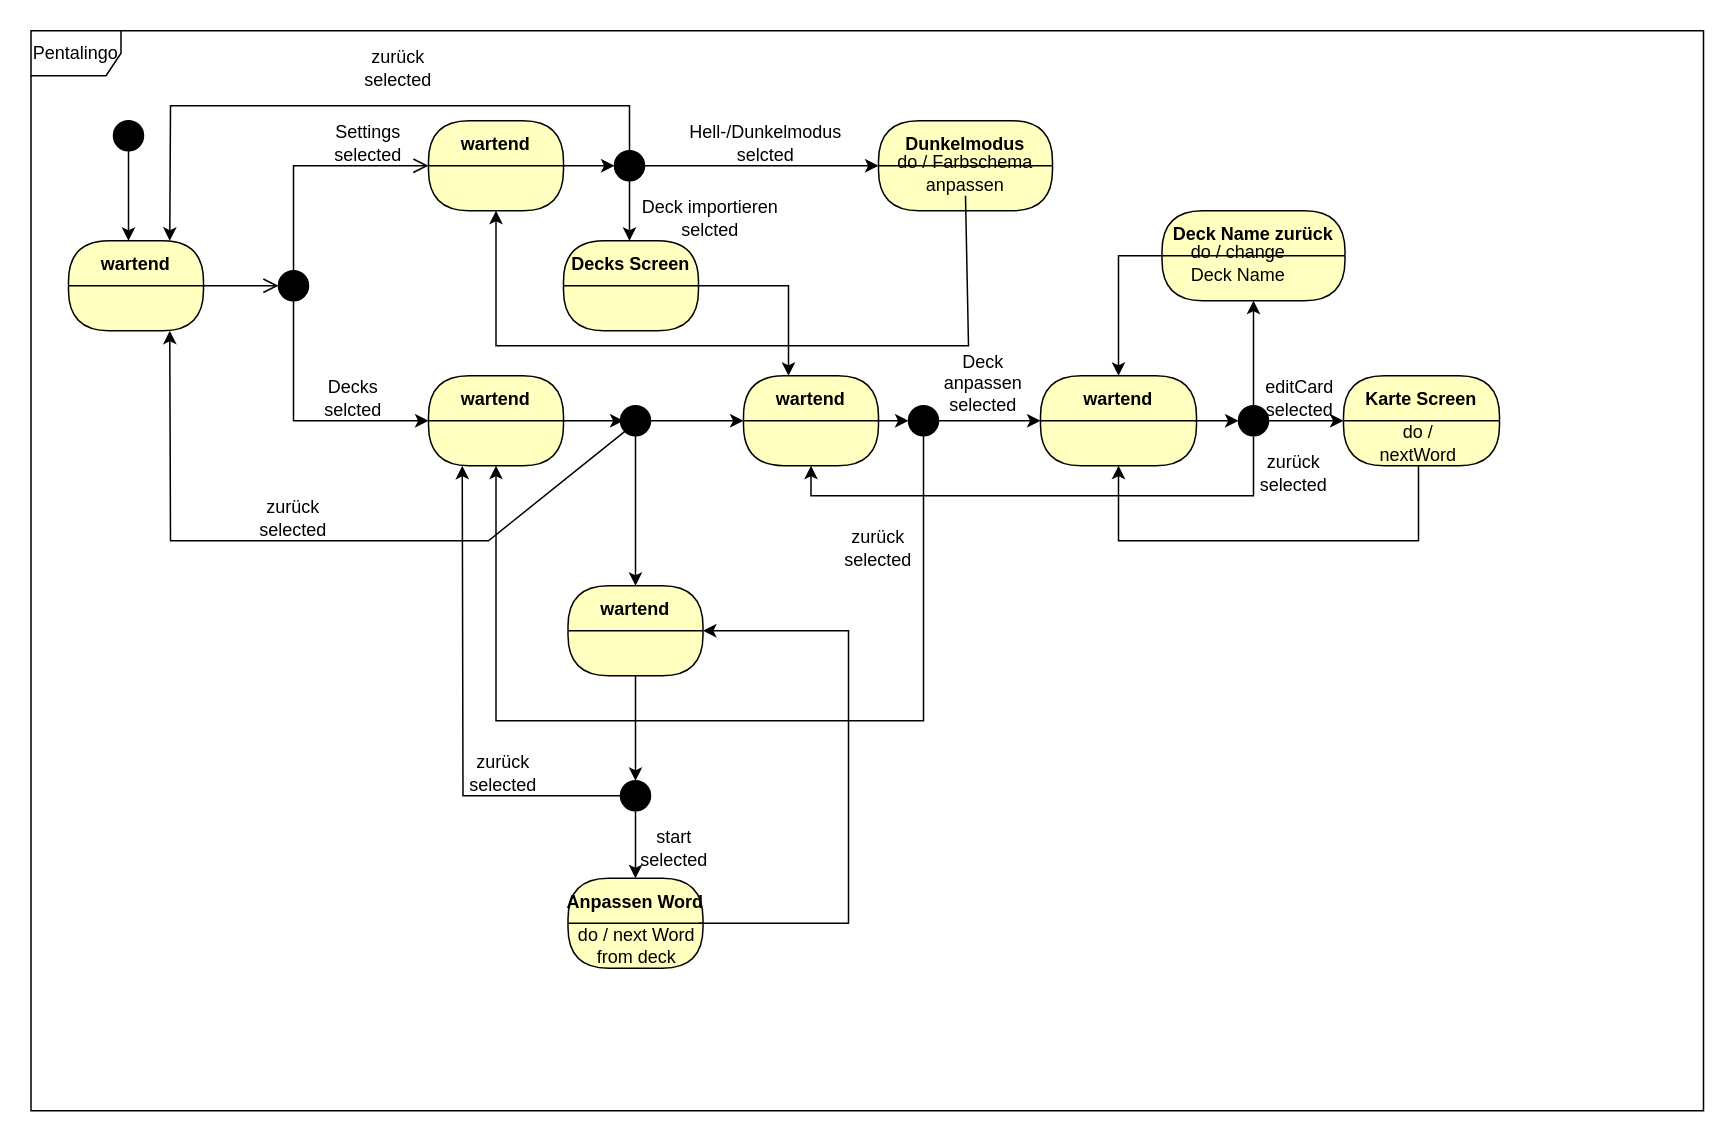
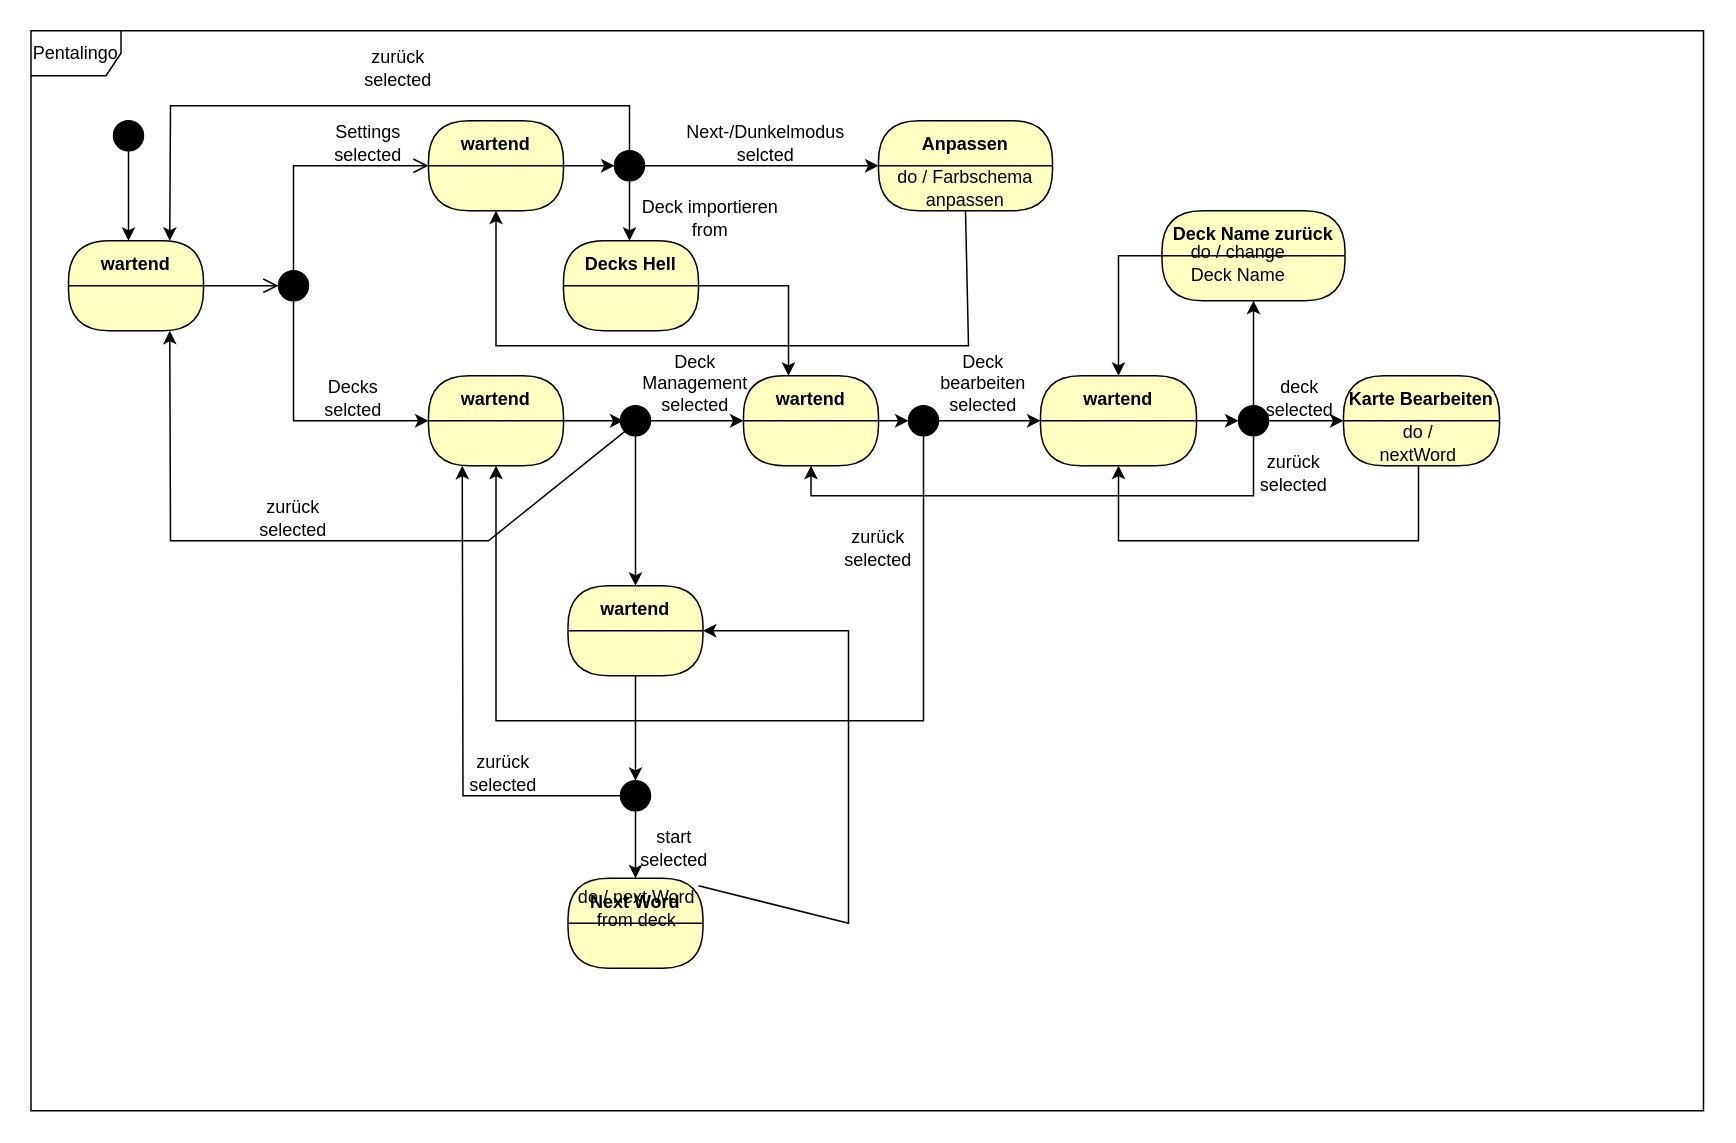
(766, 143) -> (766, 143)
(965, 144) -> (965, 144)
(965, 173) -> (965, 188)
(710, 218) -> (710, 218)
(630, 264) -> (630, 264)
none -> (695, 383)
(983, 383) -> (983, 383)
(1300, 398) -> (1300, 398)
(1421, 399) -> (1421, 399)
(635, 902) -> (635, 902)
(637, 946) -> (637, 908)
